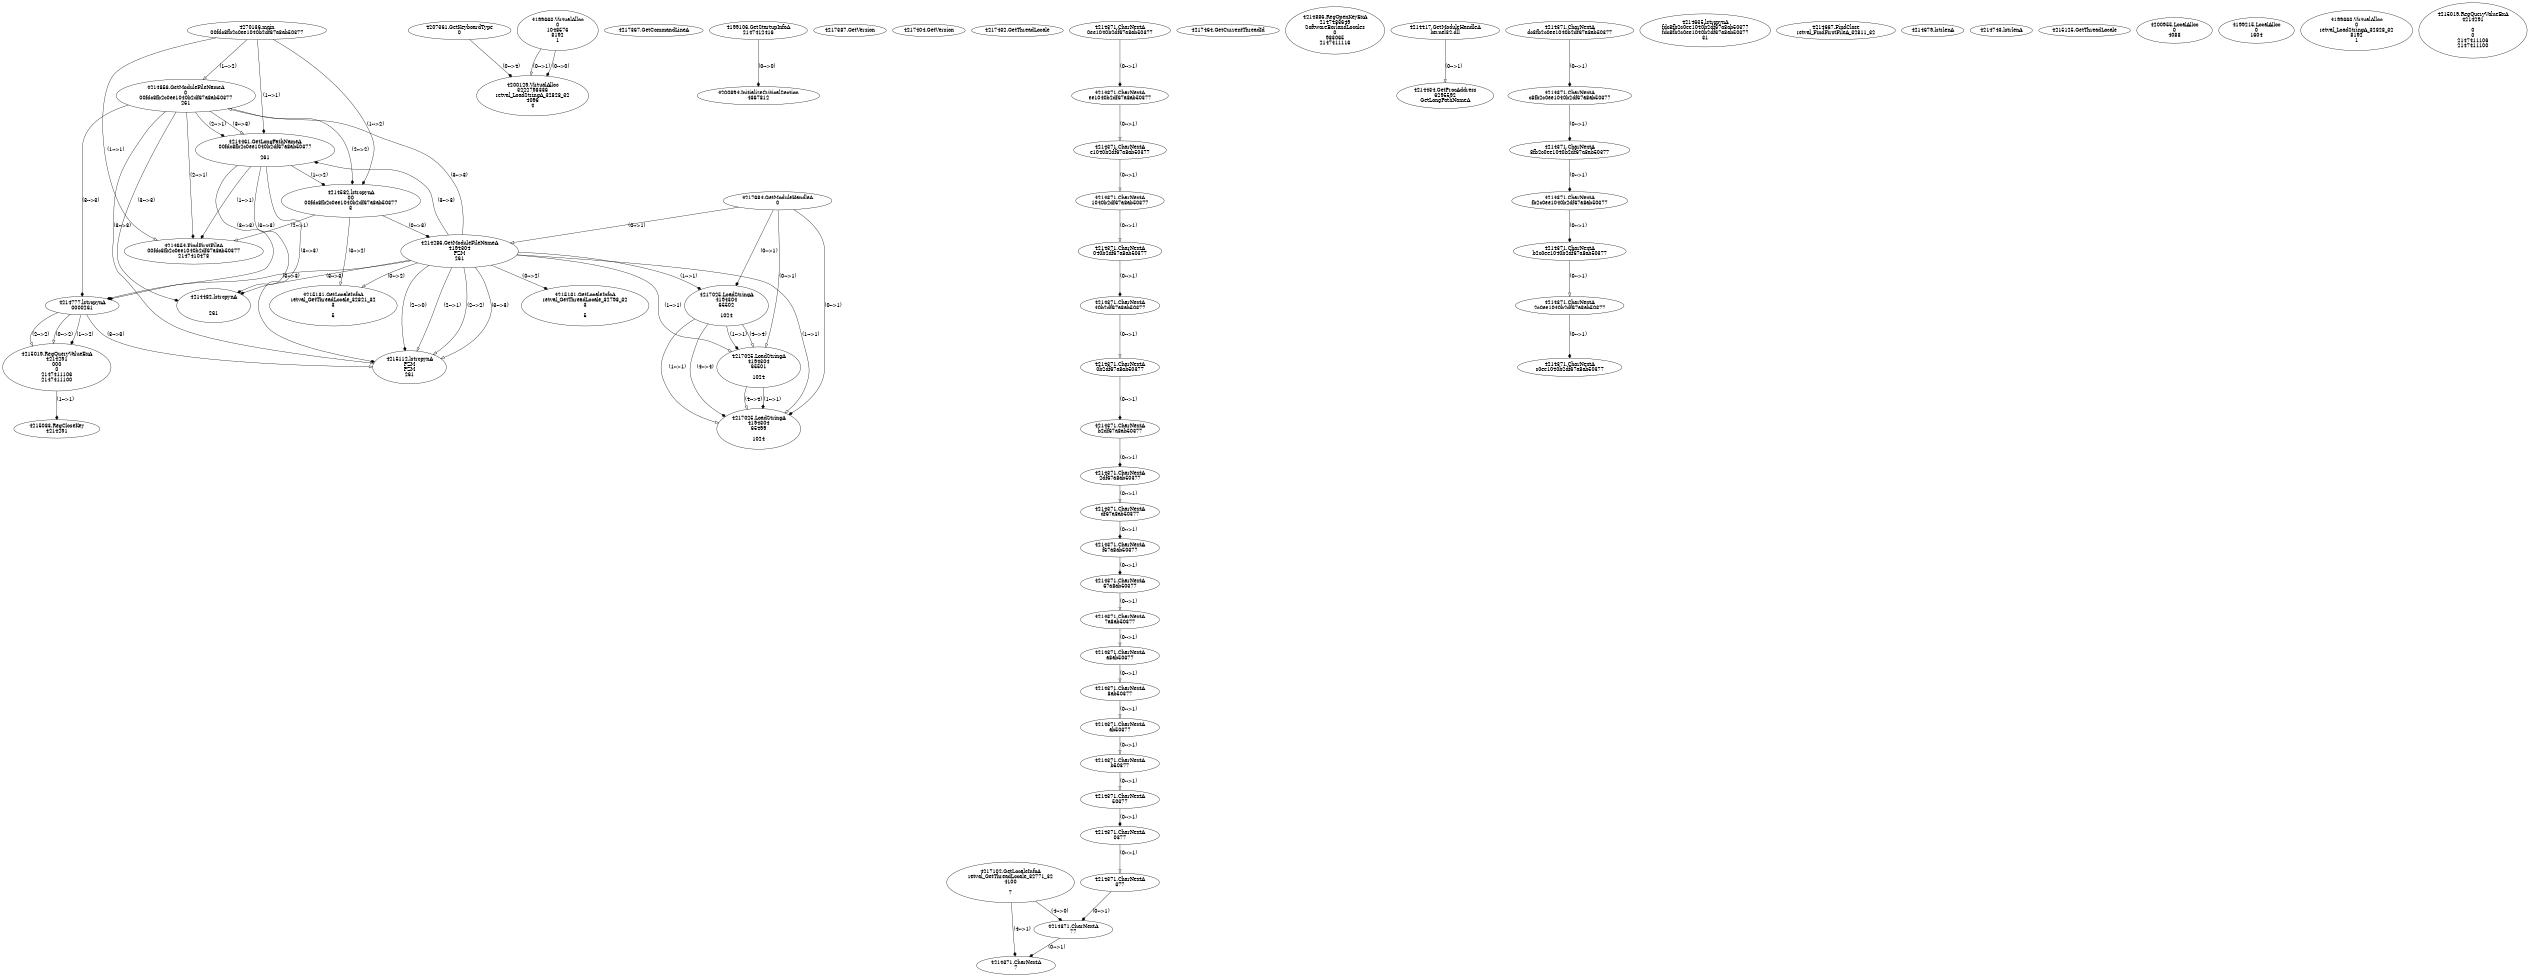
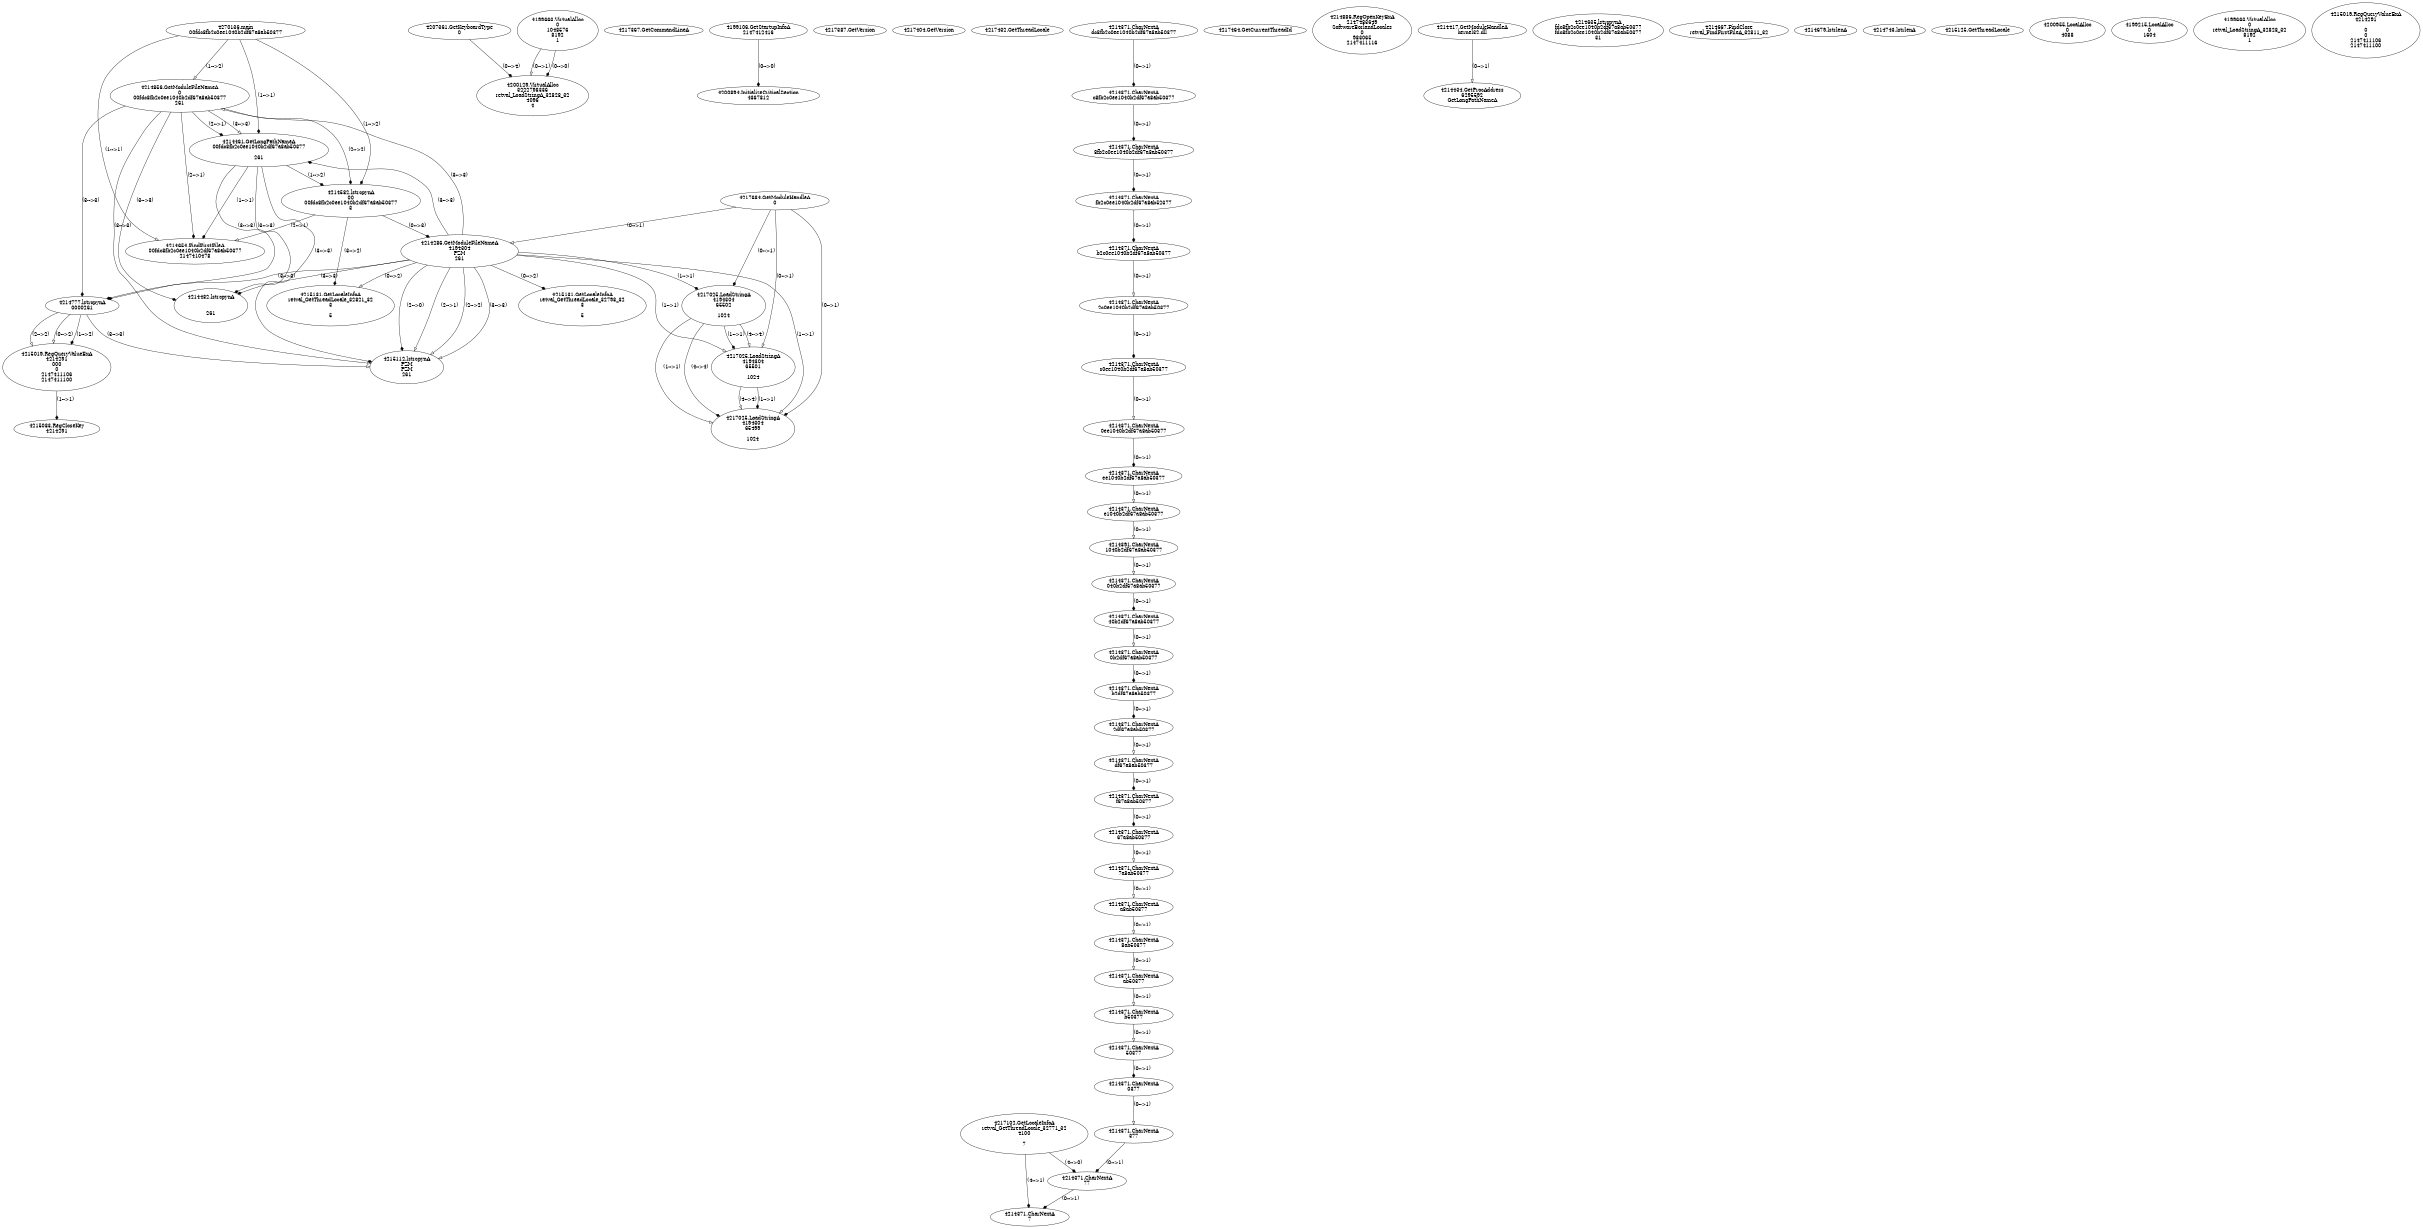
(1120, 201) -> (1134, 548)
(1570, 201) -> (1134, 201)
(346, 250) -> (341, 249)
none -> (1134, 396)
